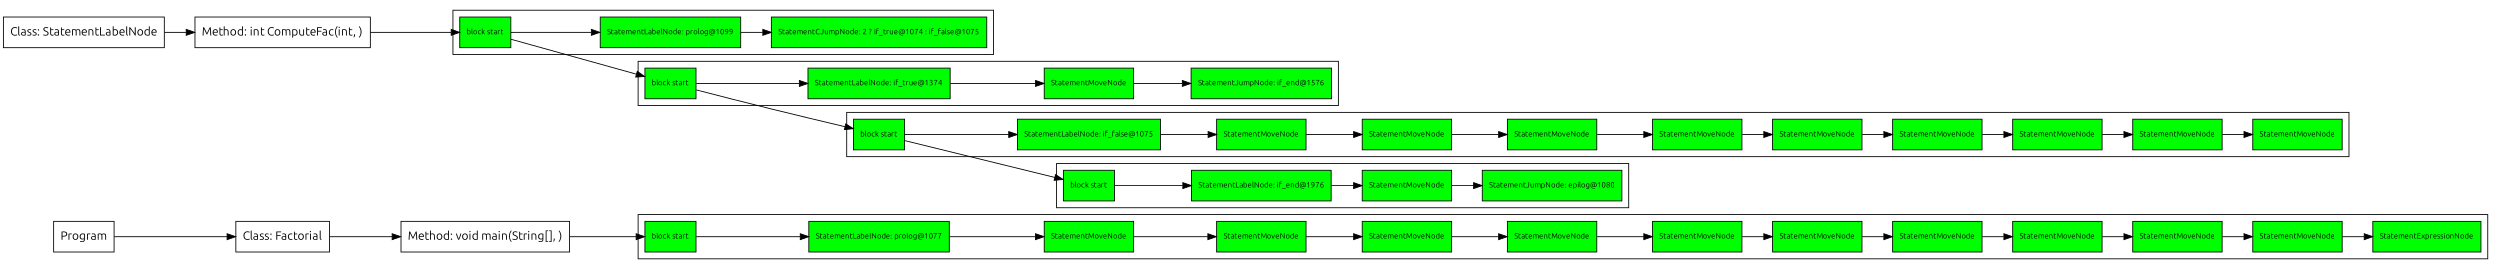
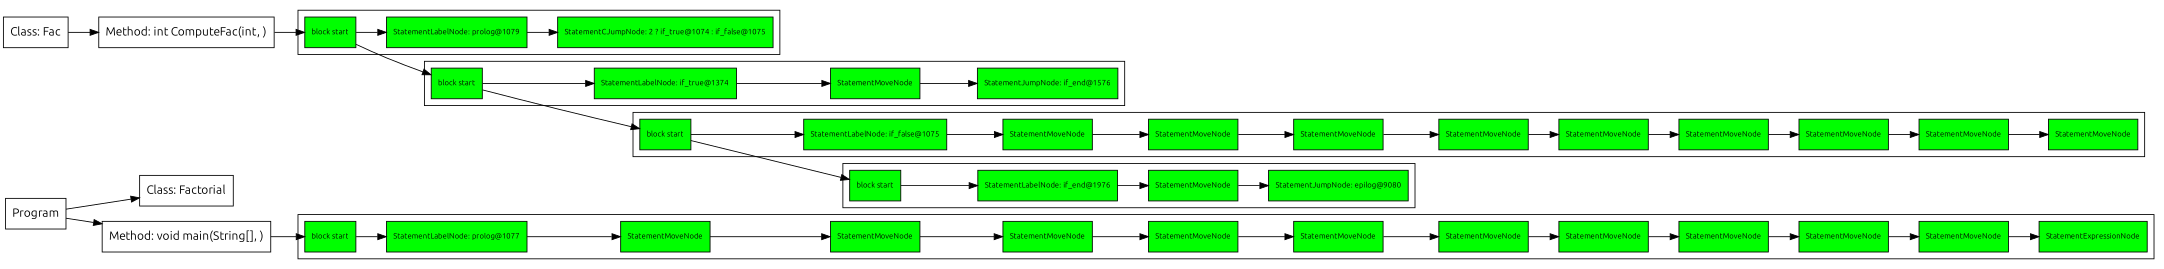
(84, 32) -> (36, 32)
(670, 32) -> (457, 32)
(1552, 186) -> (1338, 186)
(361, 237) -> (80, 220)
